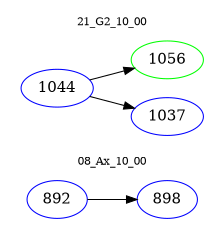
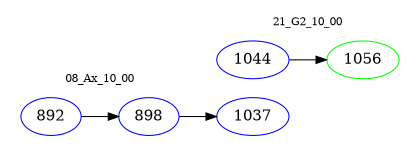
(107, 101) -> (194, 117)
